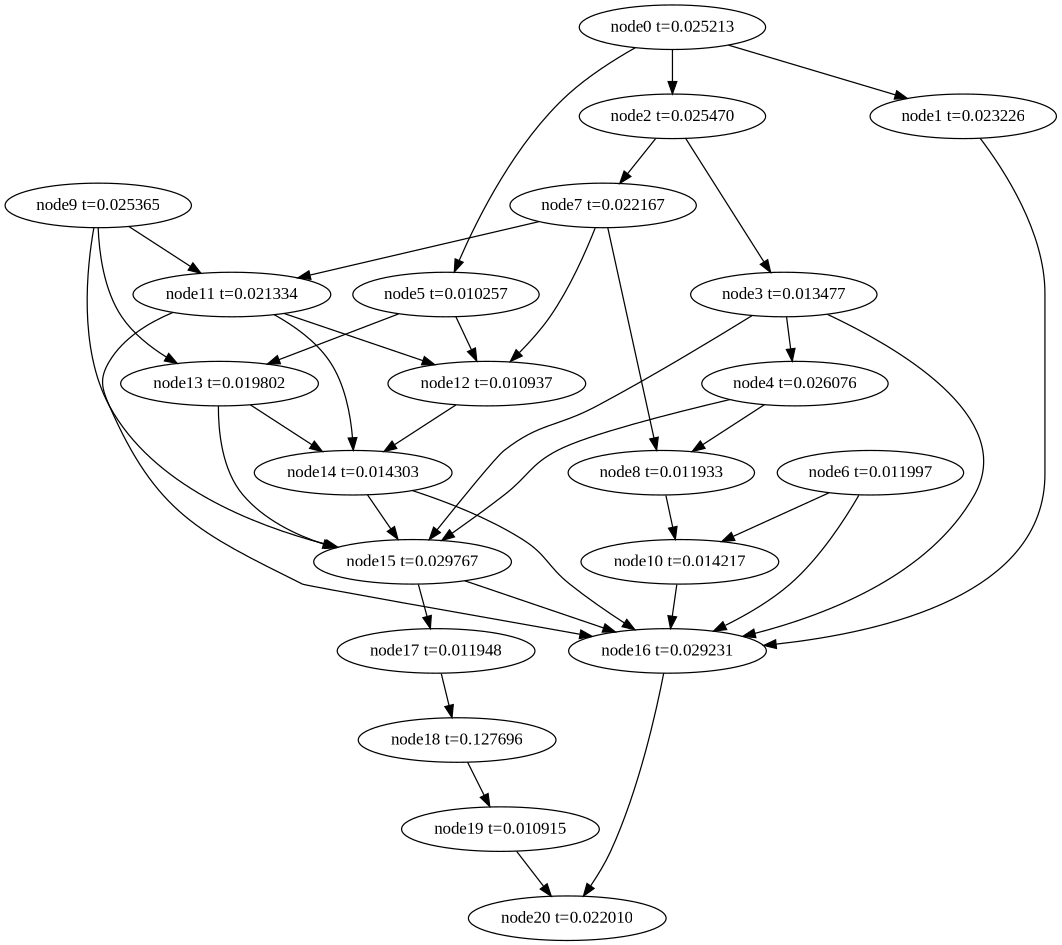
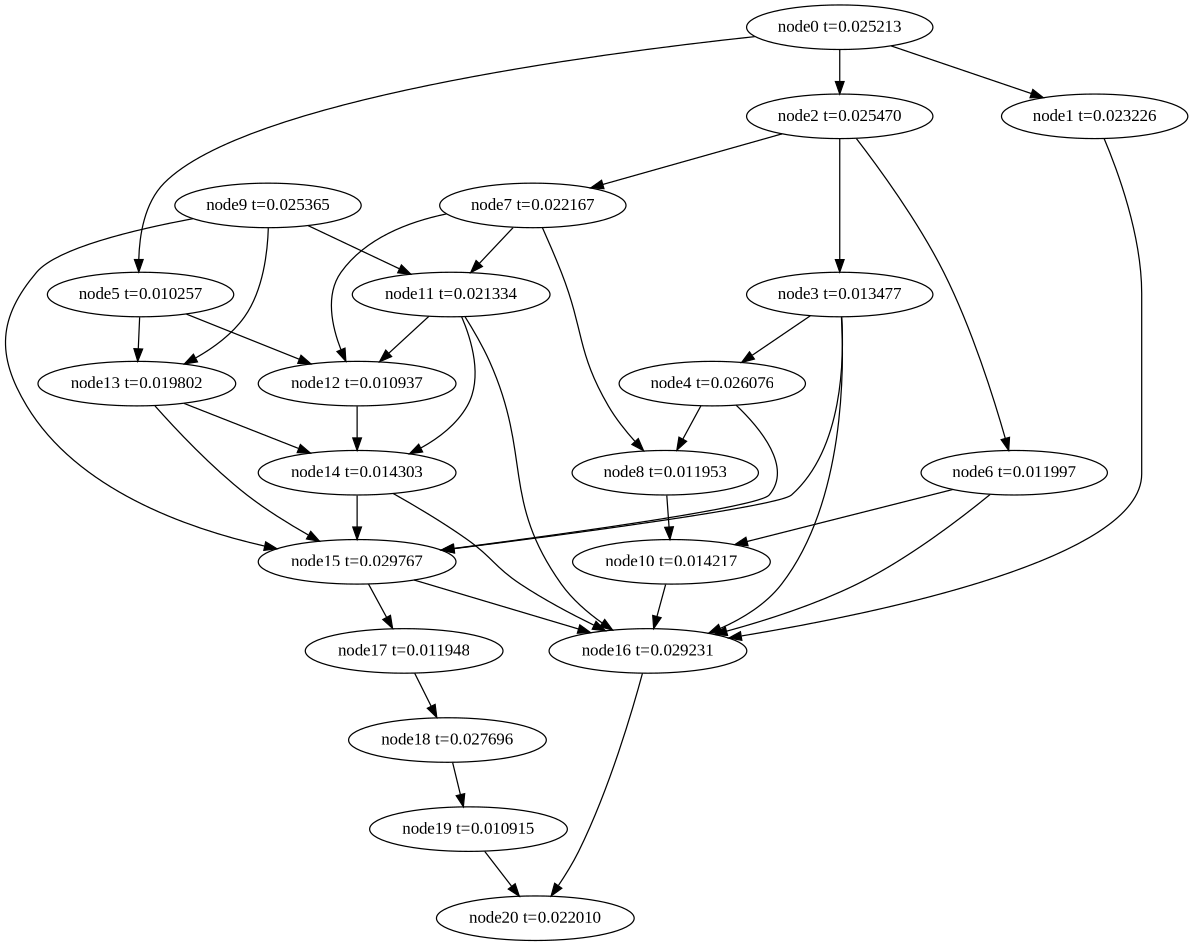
none -> (947, 280)
(661, 473) -> (665, 473)
(457, 740) -> (447, 740)
